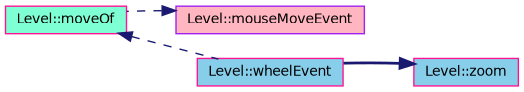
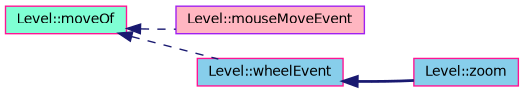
(144, 11) -> (158, 29)
(372, 63) -> (386, 81)
